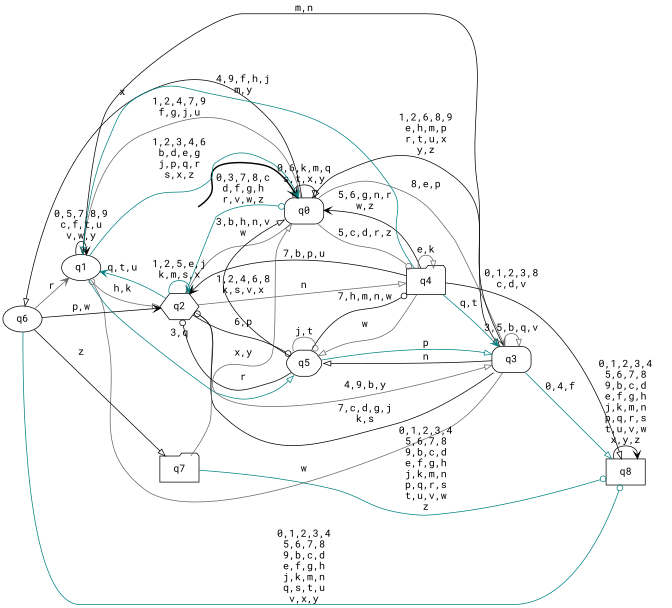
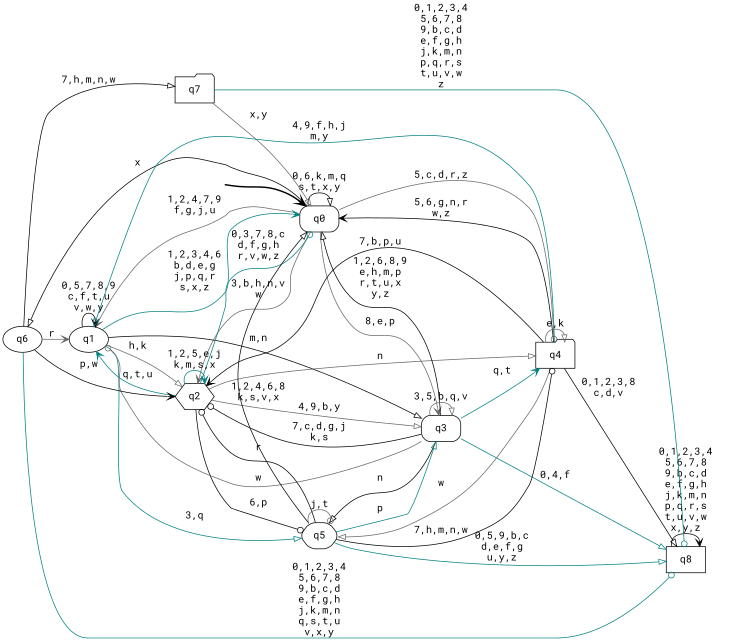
(469, 317) -> (498, 397)
(81, 352) -> (89, 80)
none -> (495, 565)
